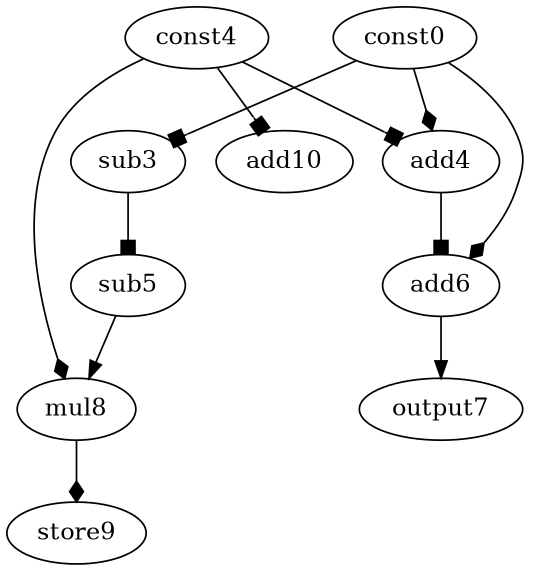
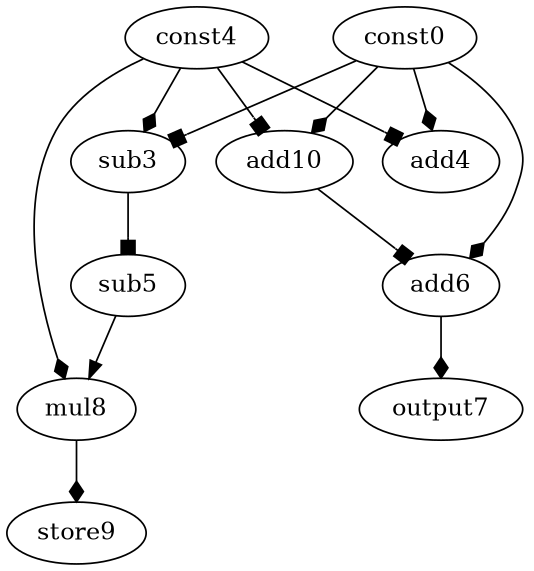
none -> (168, 91)
none -> (352, 92)
(441, 215) -> (356, 219)
(441, 339) -> (441, 339)
